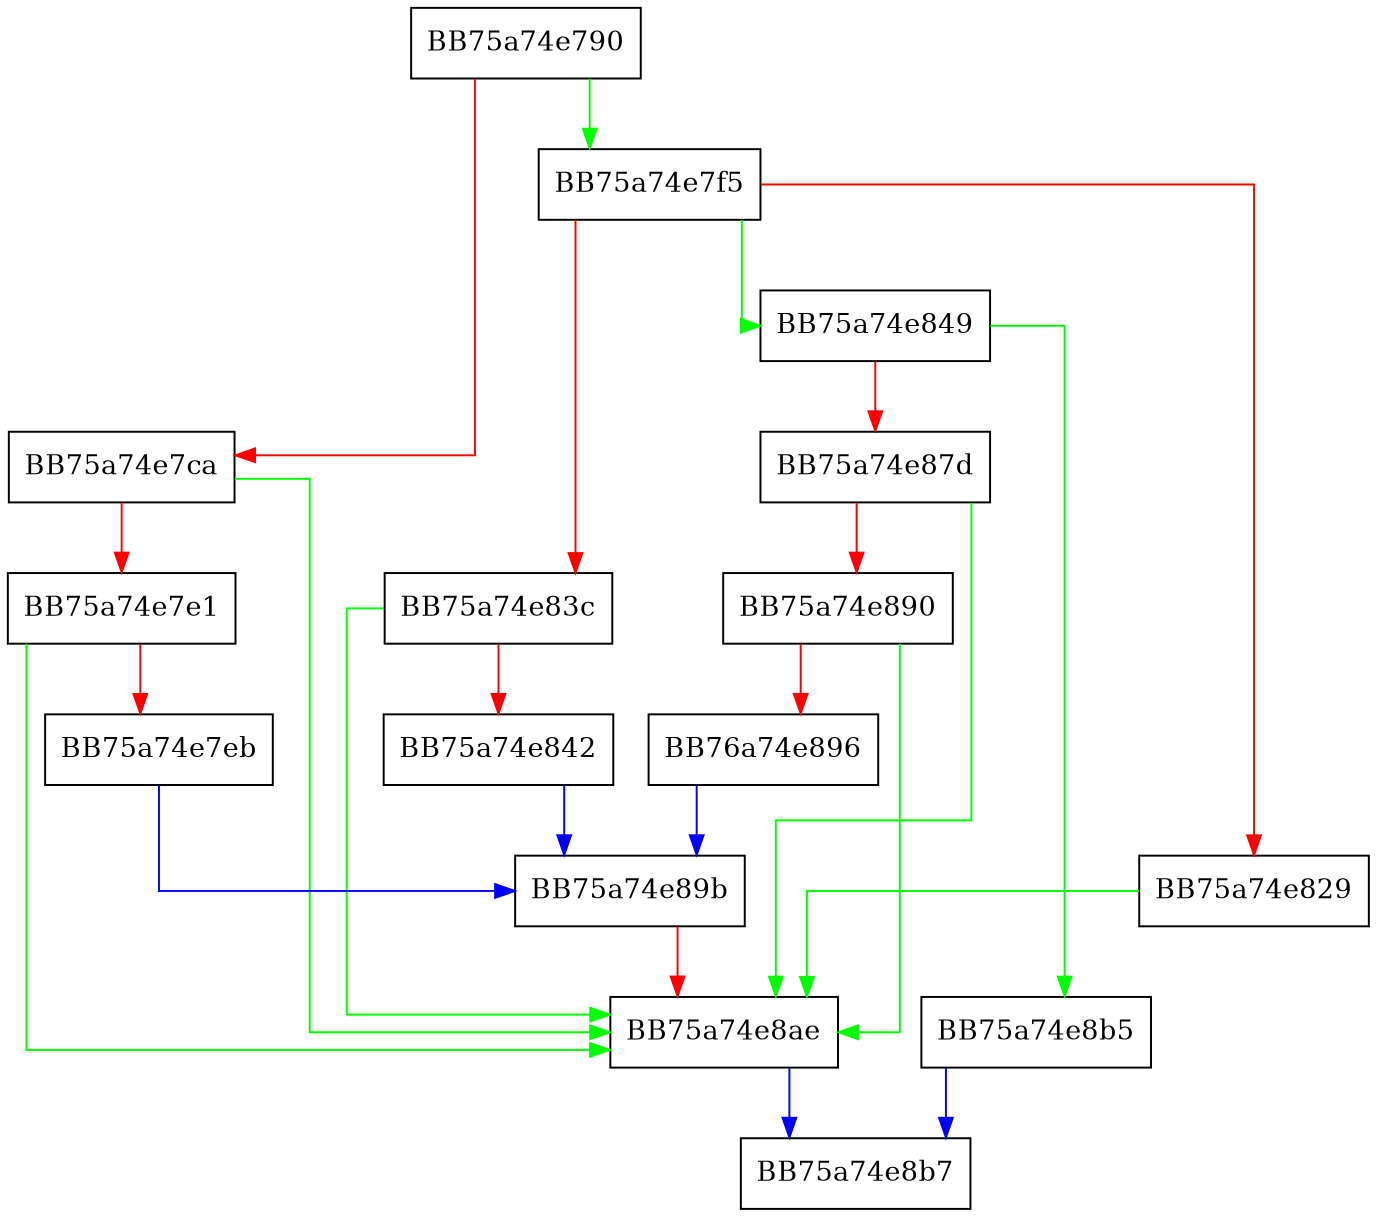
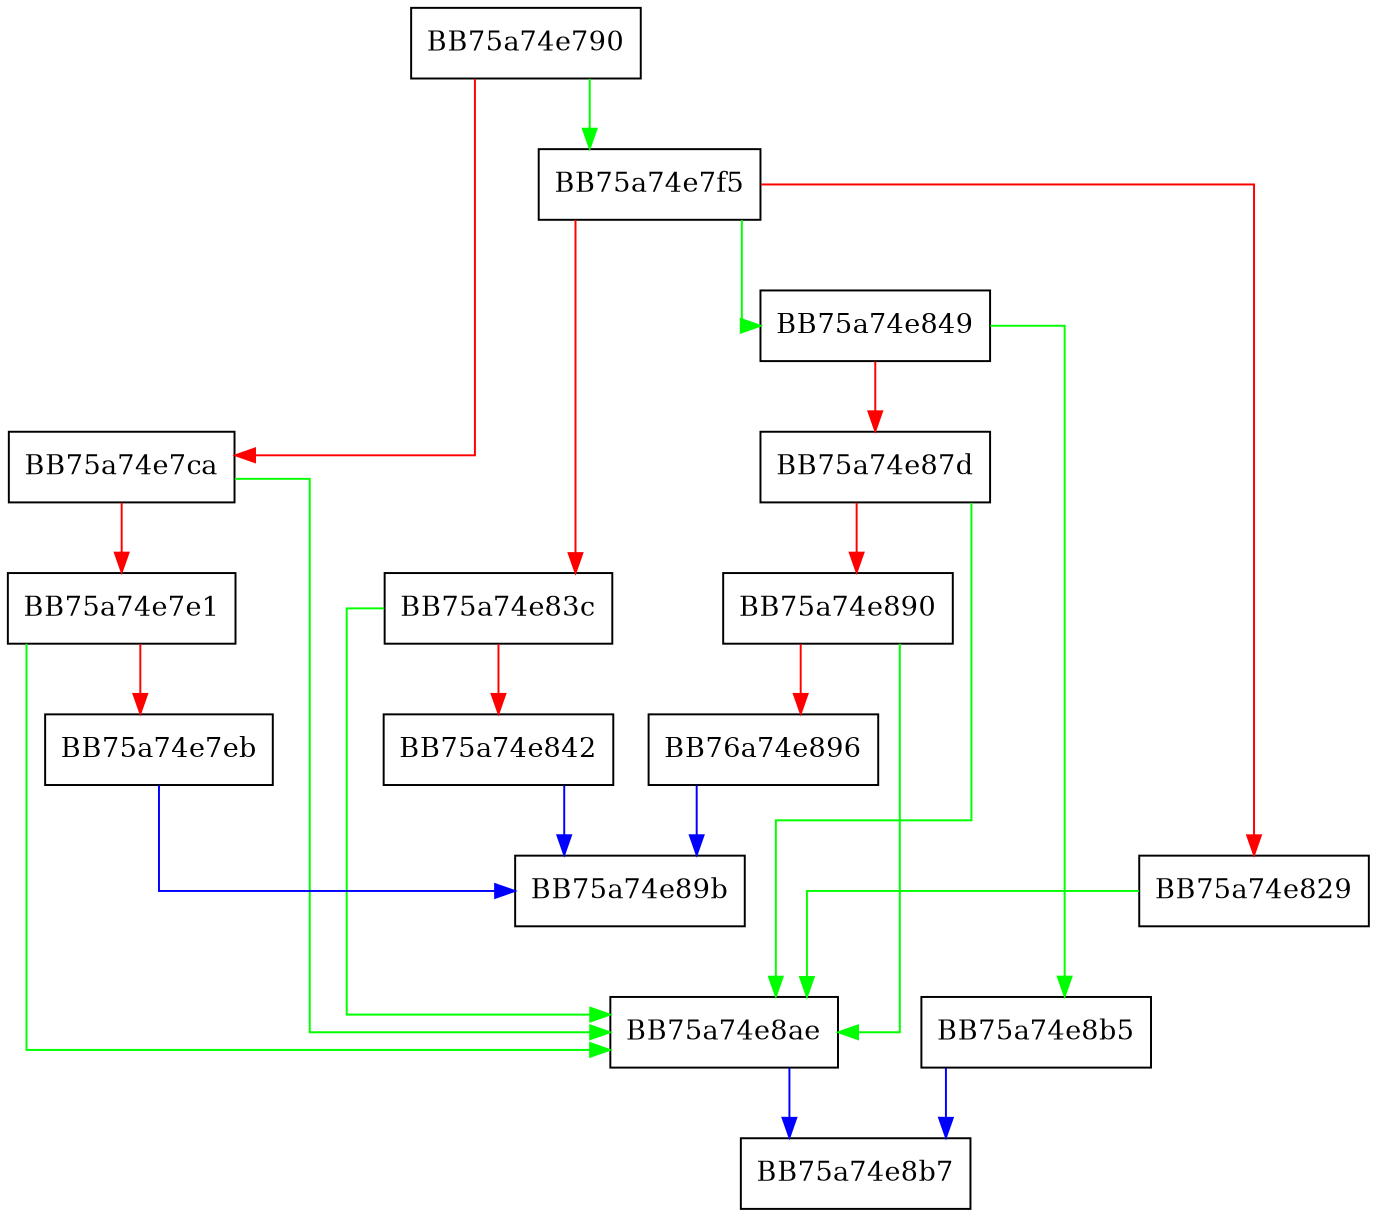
(678, 952) -> none
